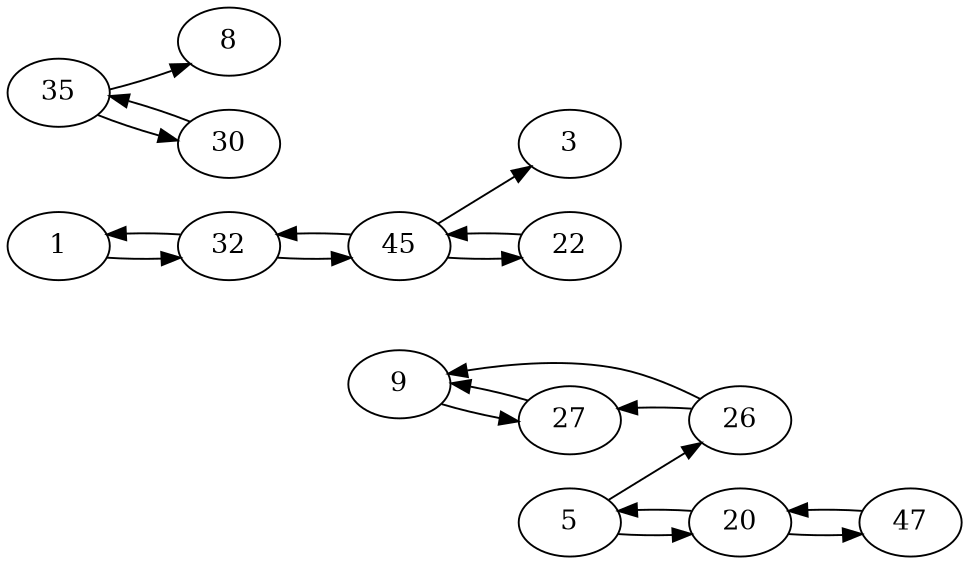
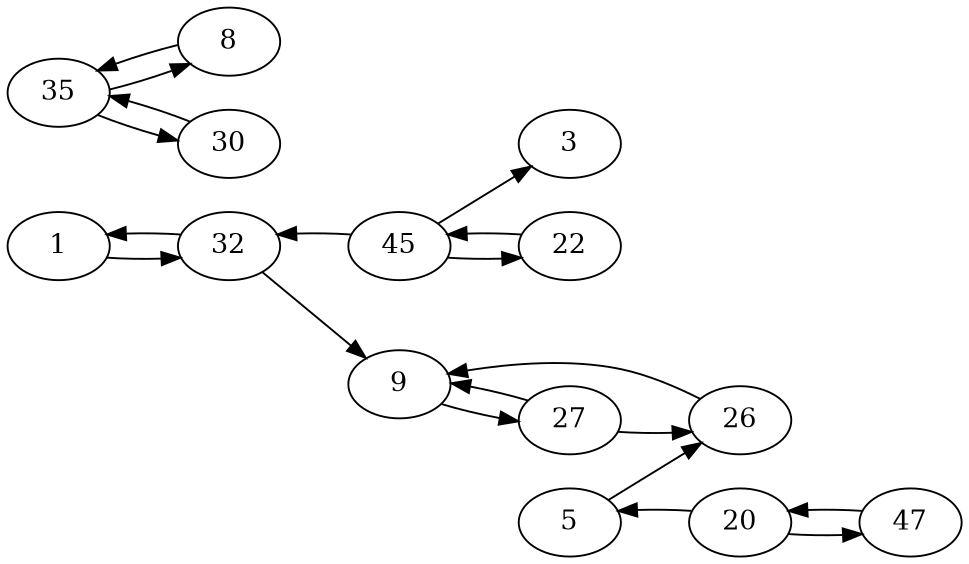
none -> (146, 54)
(305, 259) -> (307, 309)
(664, 408) -> (645, 433)
(645, 535) -> none
